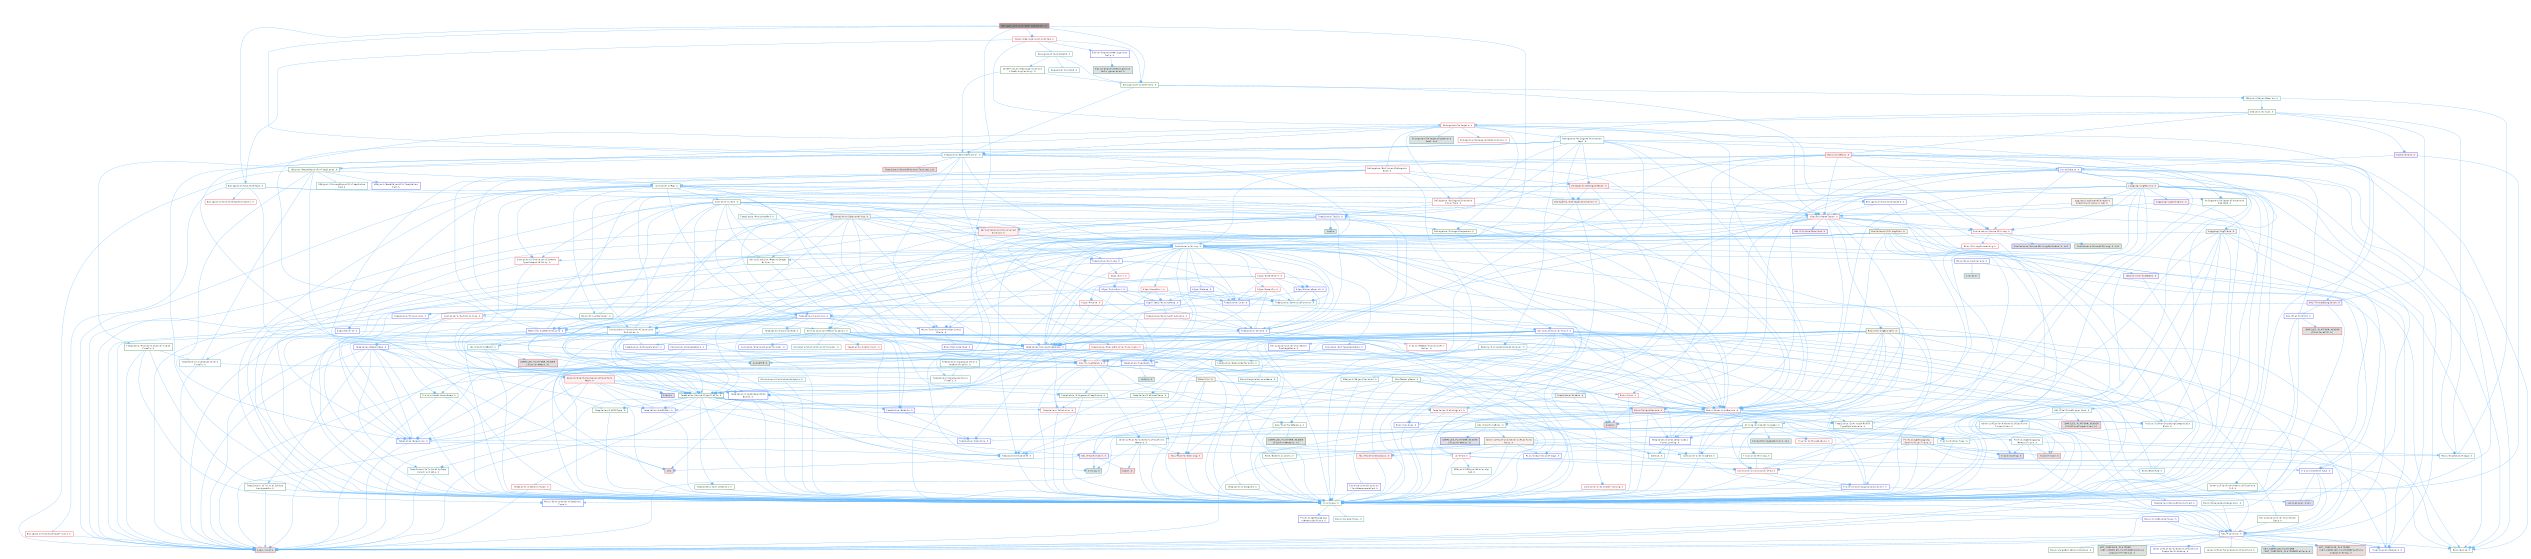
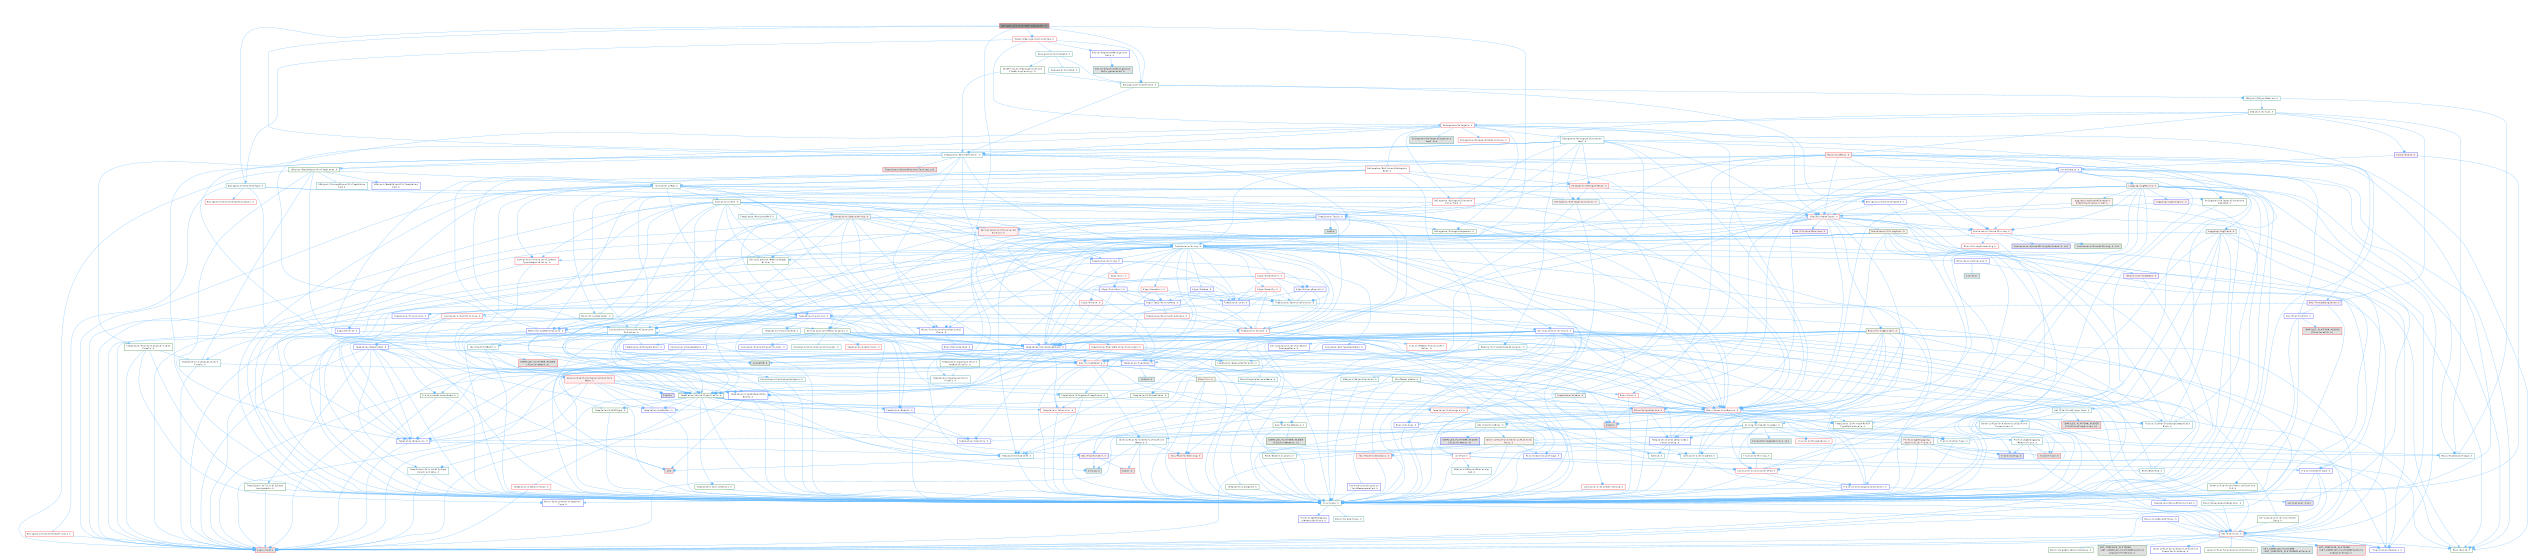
(806, 234) -> (806, 234)
(1254, 331) -> (1254, 331)
none -> (686, 364)
